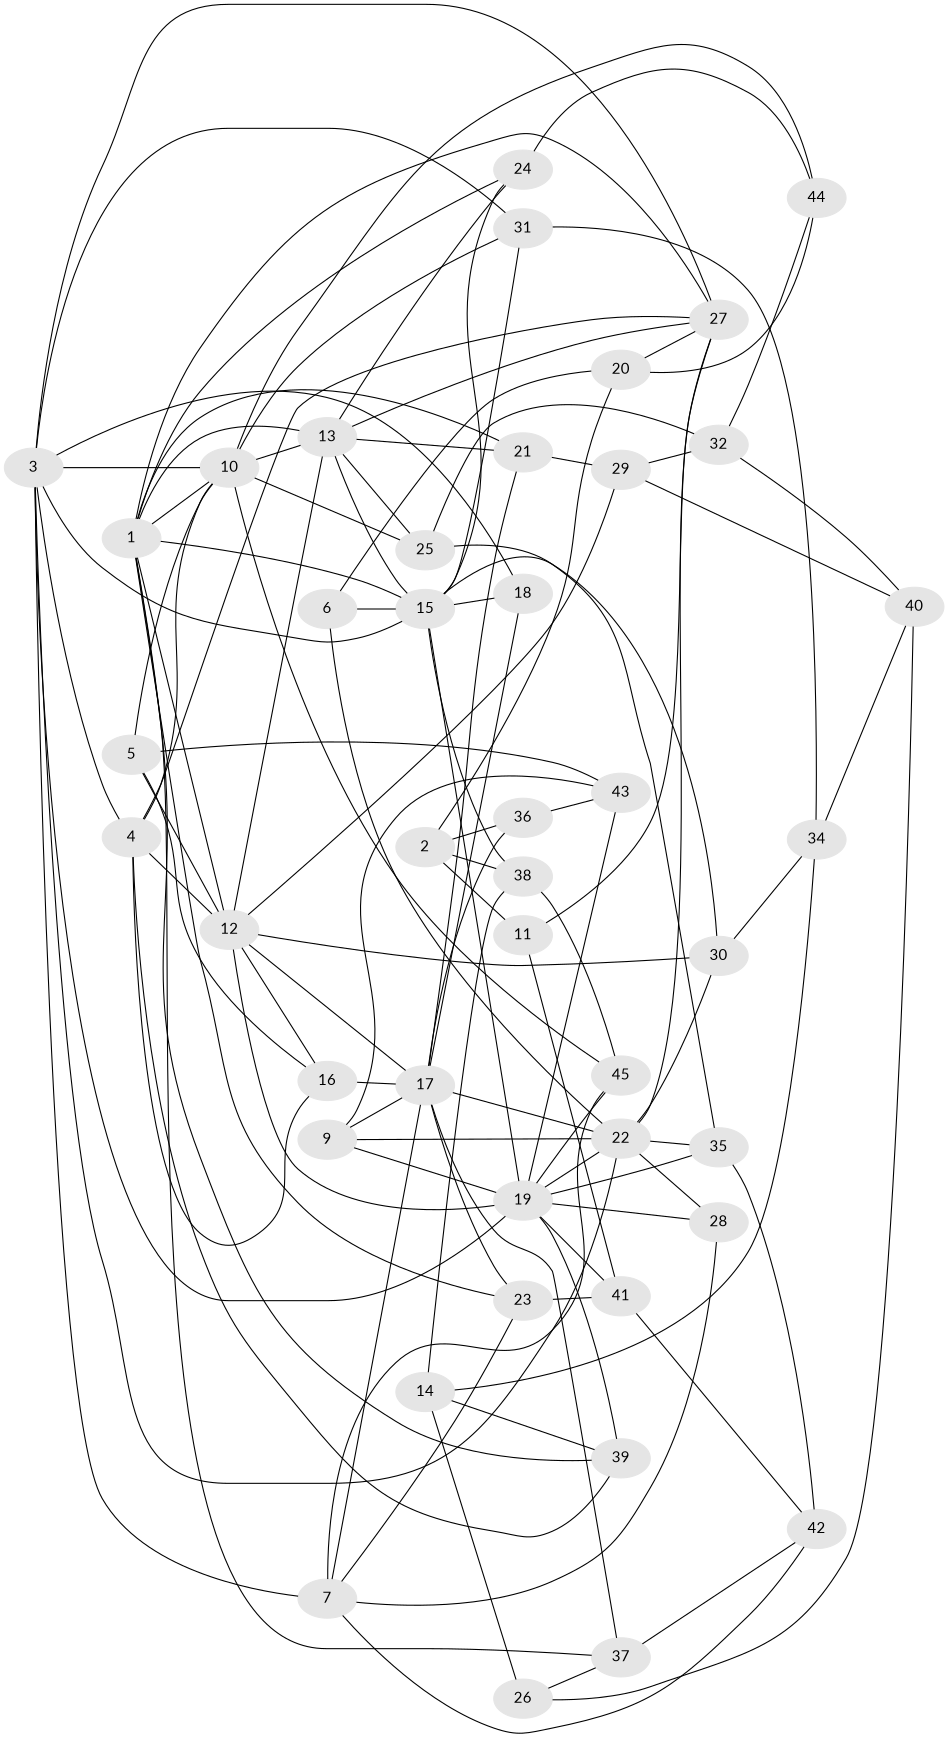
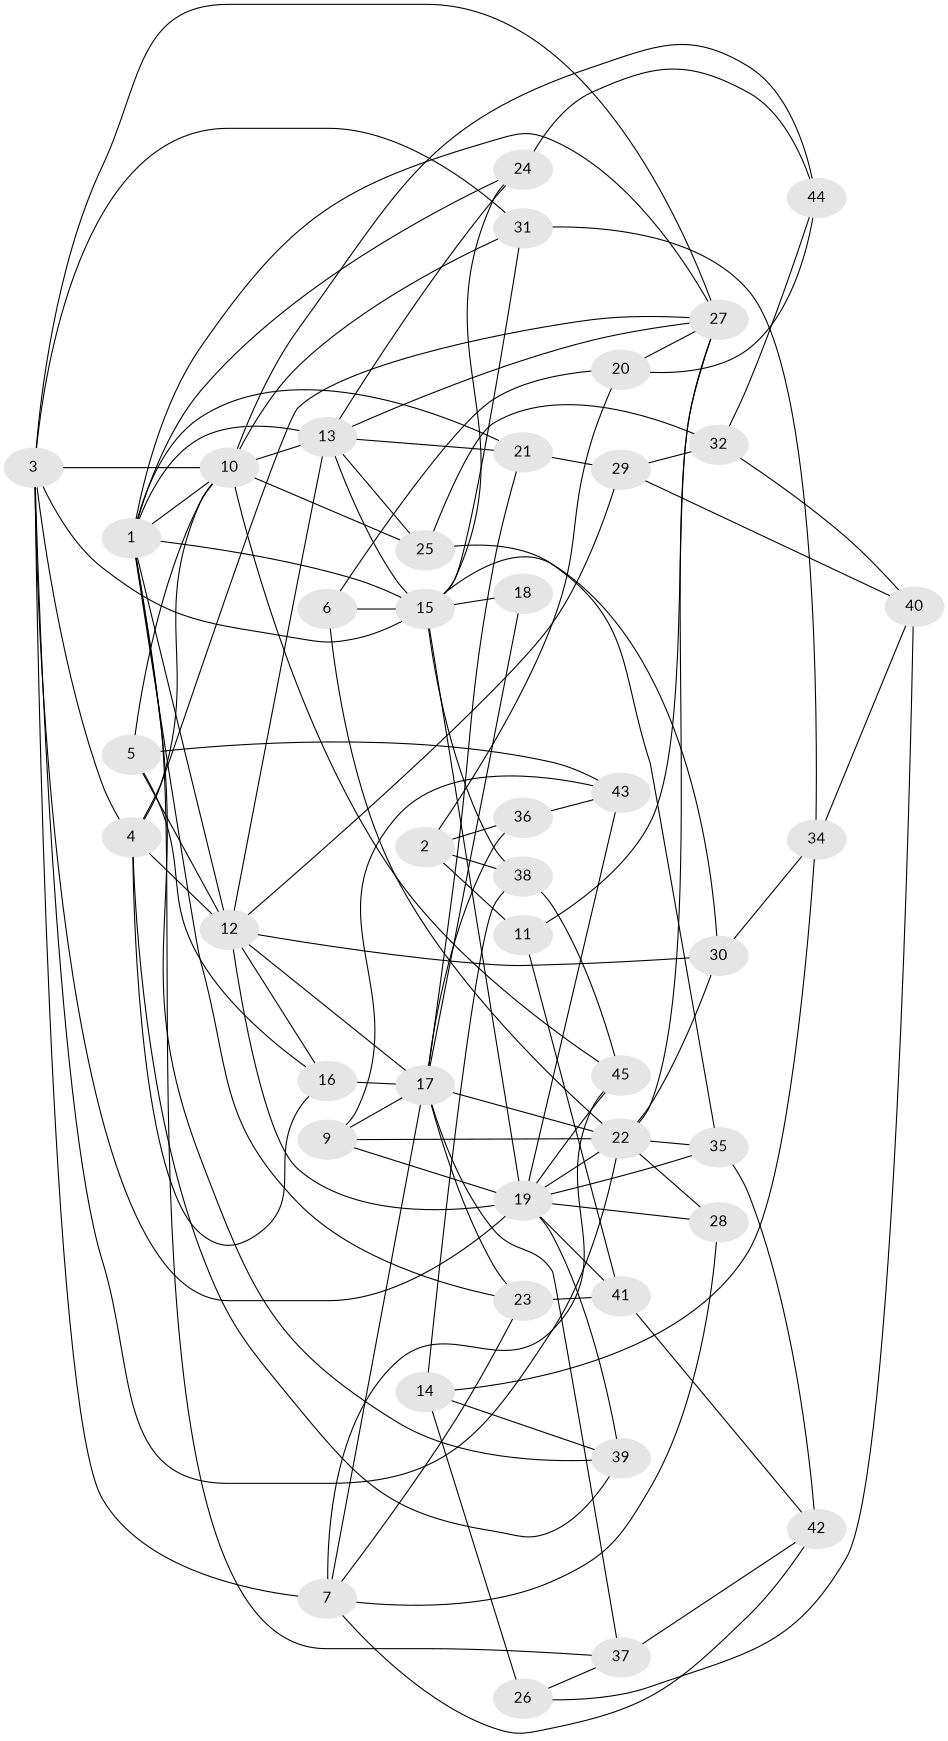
(331, 400) -> none
